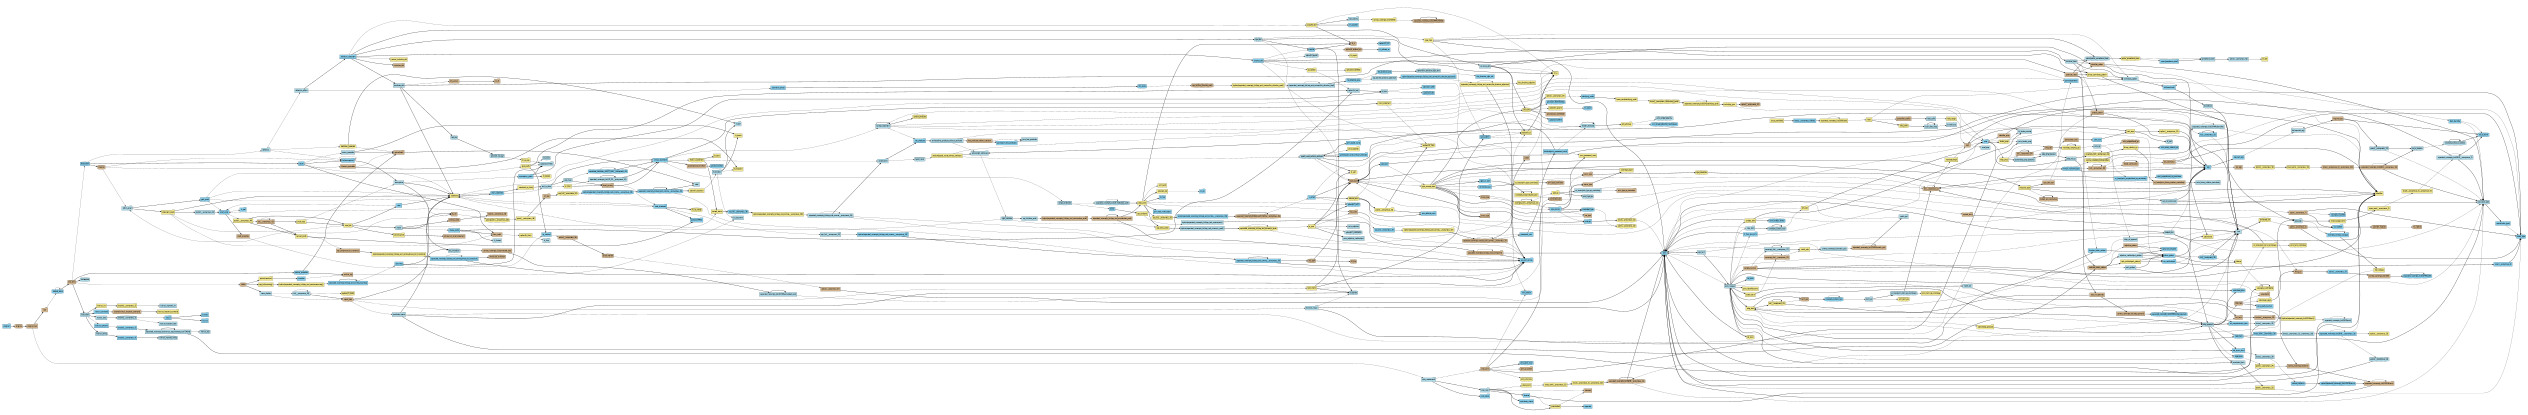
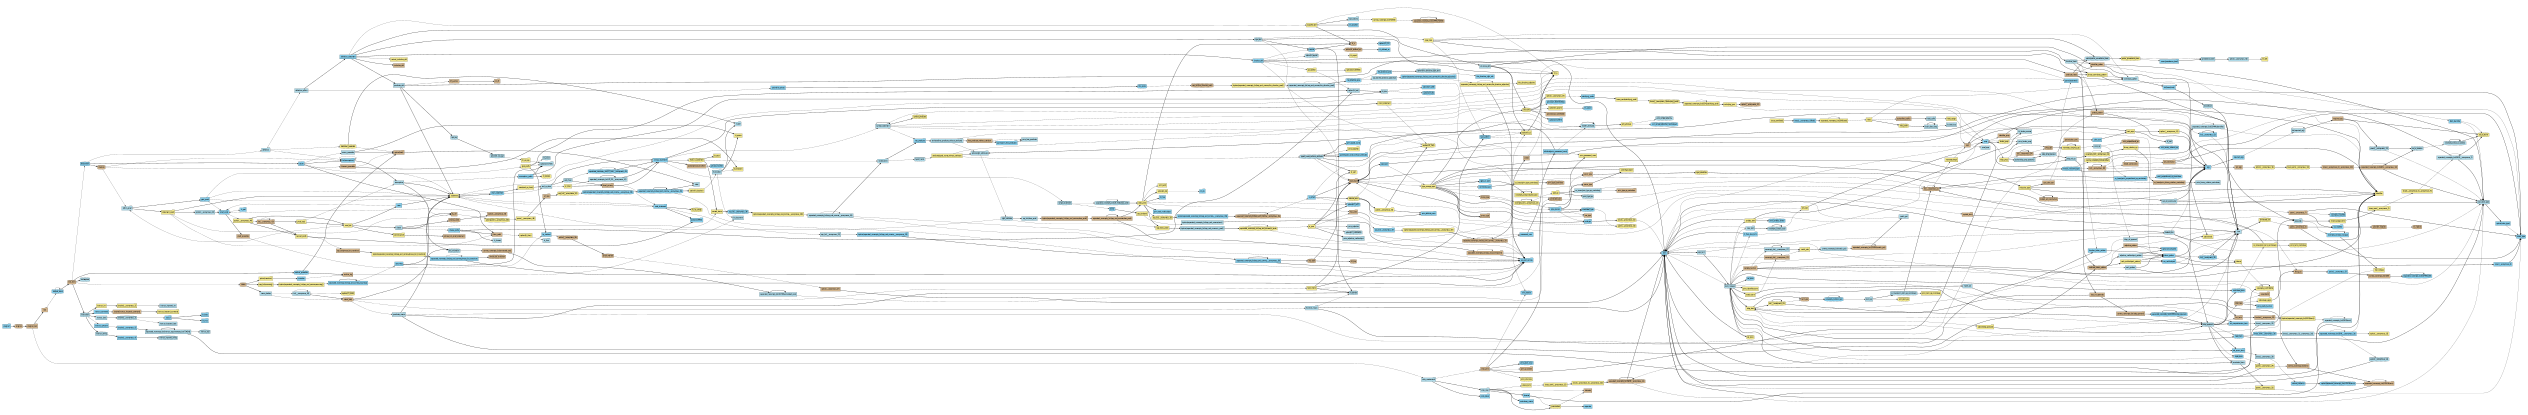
(2483, 135) -> (2483, 135)
